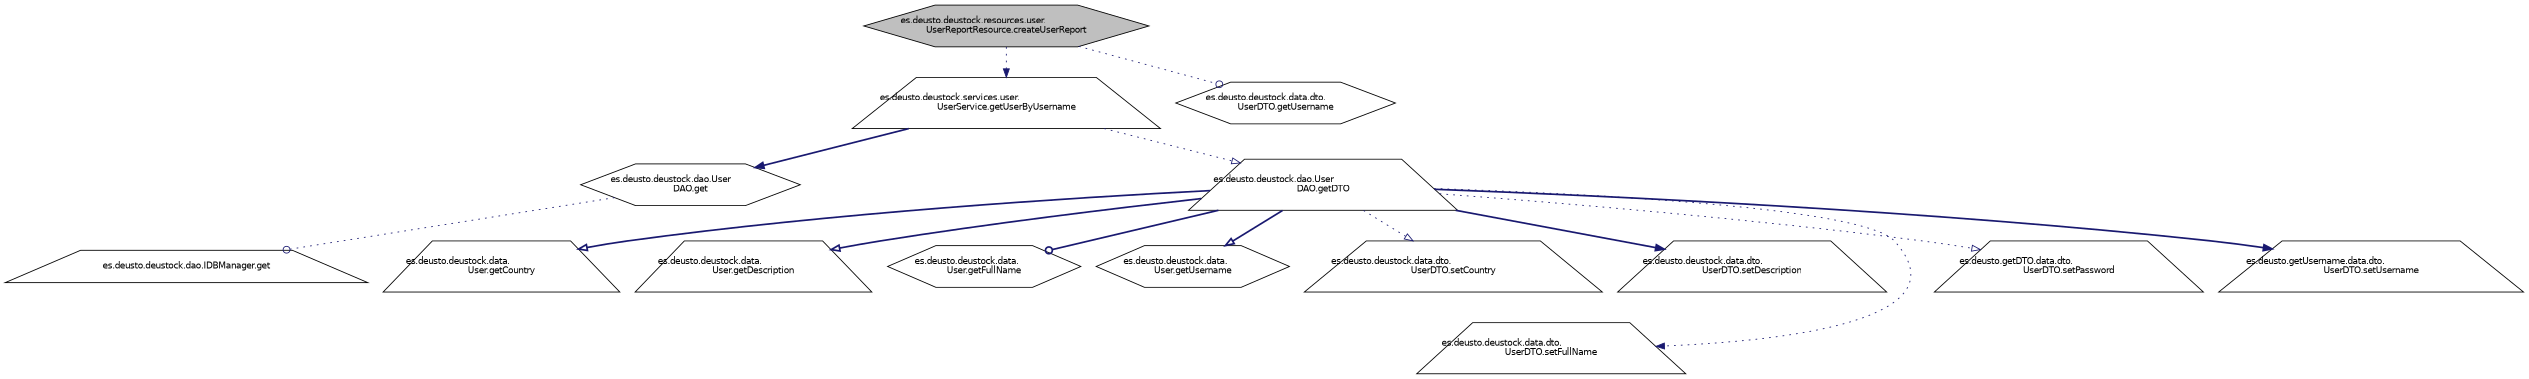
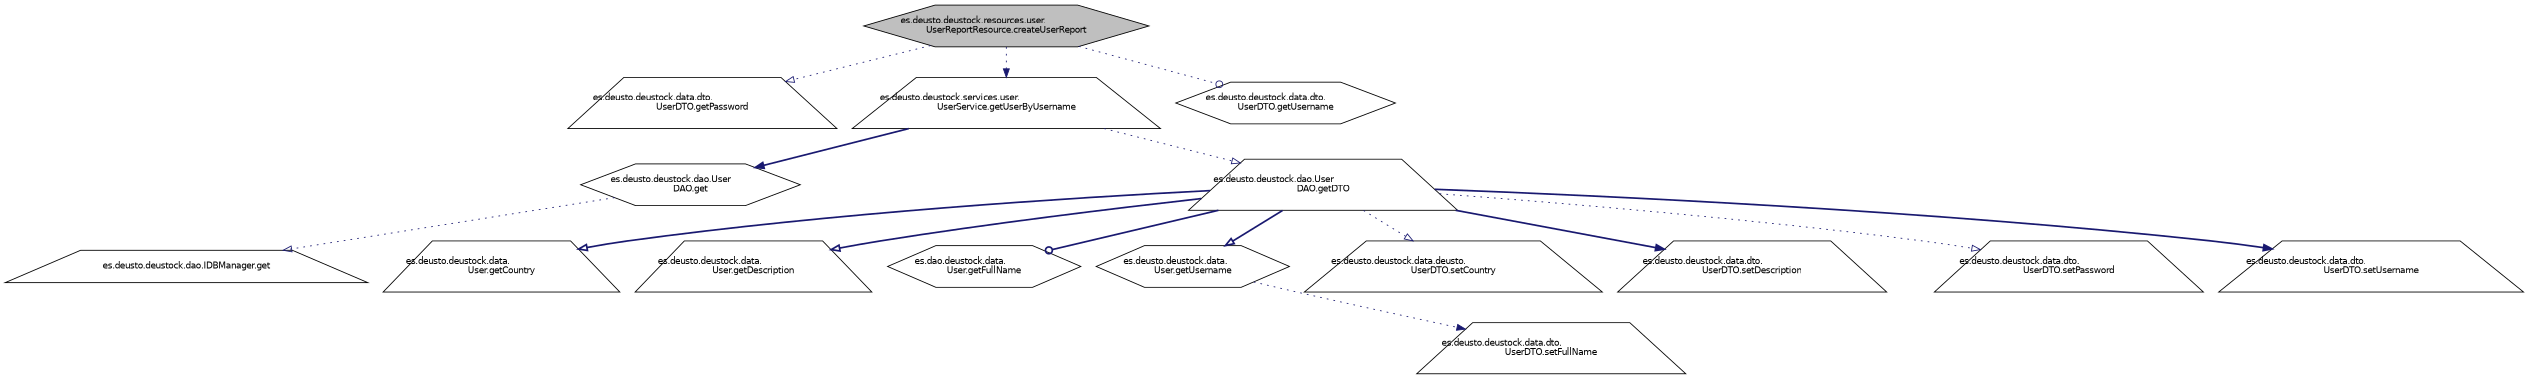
none -> (702, 103)
(1819, 217) -> (1355, 305)
(452, 223) -> (452, 223)
(984, 266) -> (984, 266)
(1453, 266) -> (1453, 266)
(2069, 266) -> (2069, 266)
(2371, 266) -> (2371, 266)
